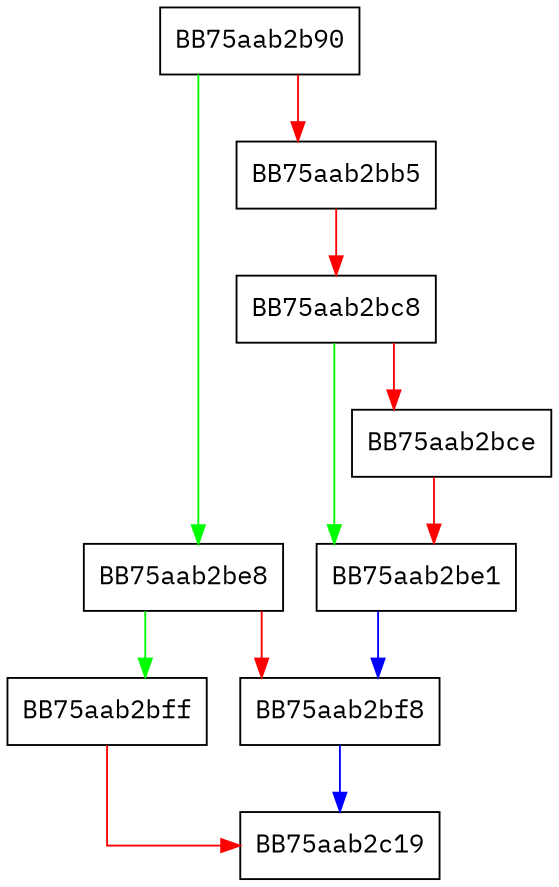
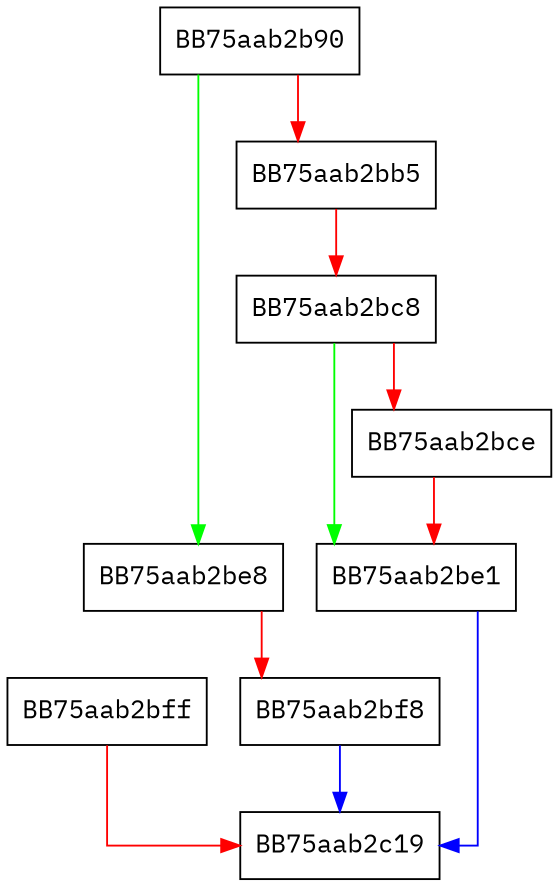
(145, 635) -> none
(378, 635) -> (478, 738)
